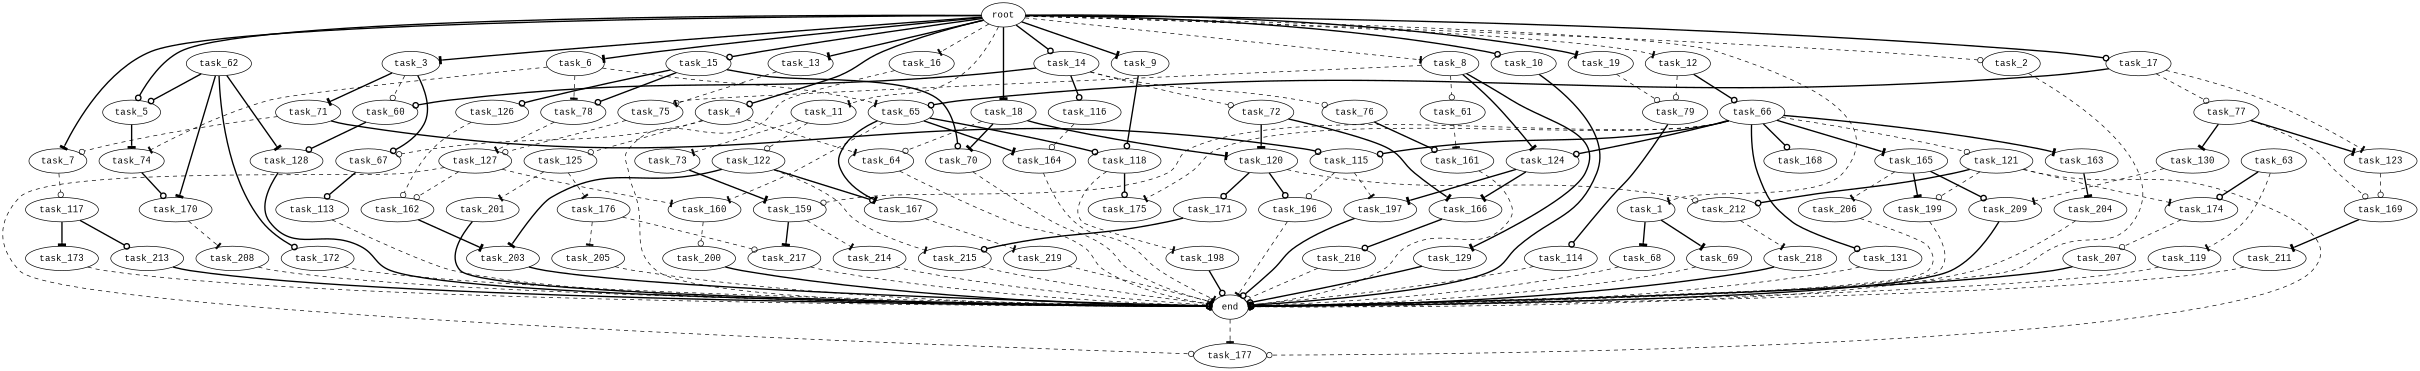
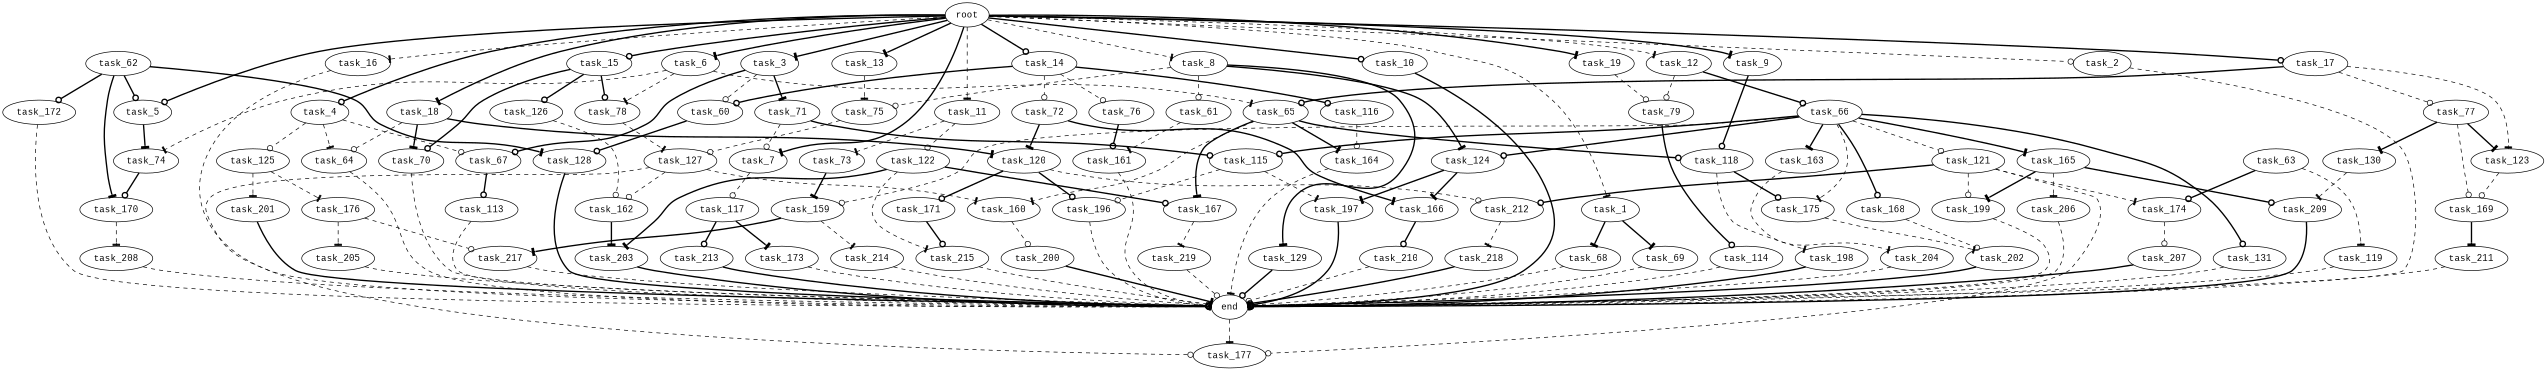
(2086, 184) -> (1806, 245)
none -> (2002, 258)
